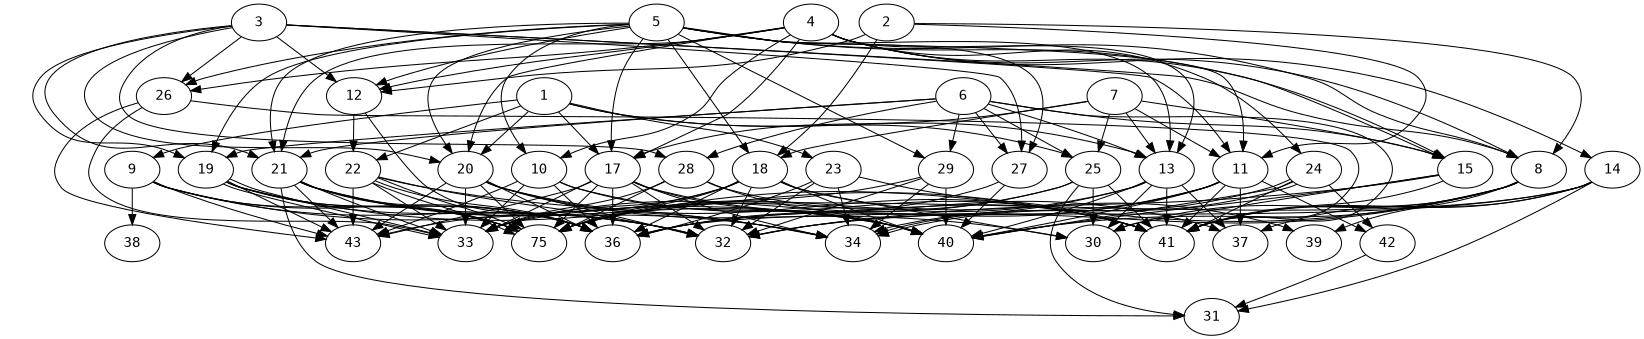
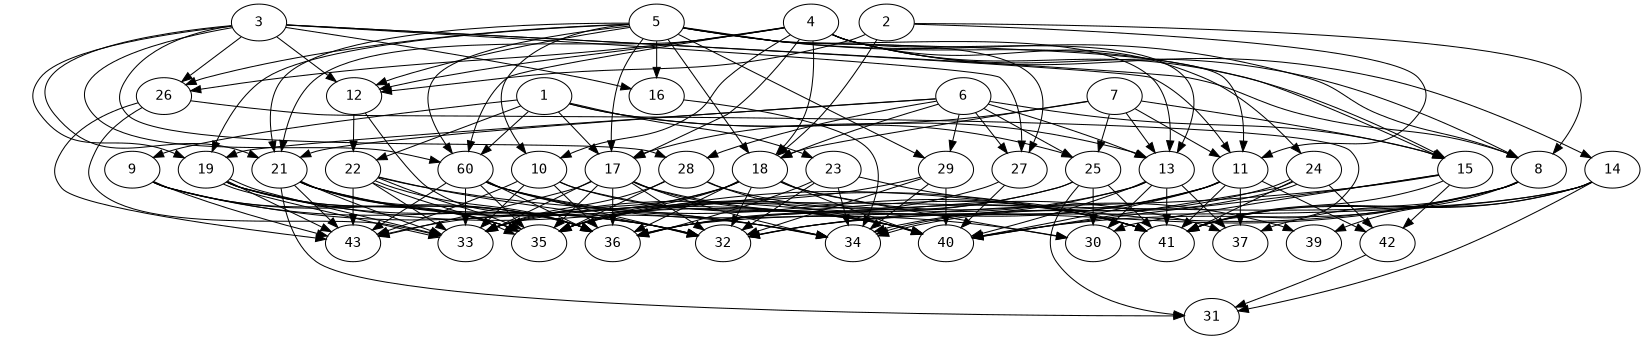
none -> (811, 92)
none -> (657, 96)
(1383, 151) -> (864, 127)
(466, 170) -> (466, 170)
none -> (1430, 203)
(1321, 207) -> none
(132, 243) -> none
(539, 243) -> (539, 243)
